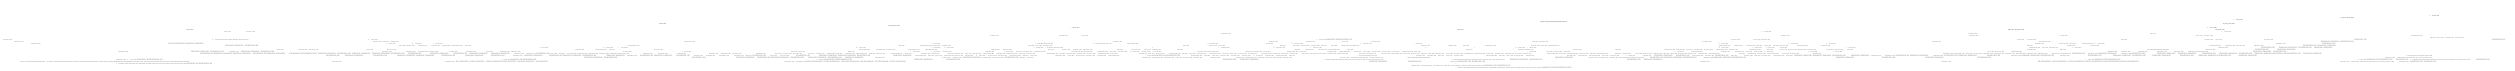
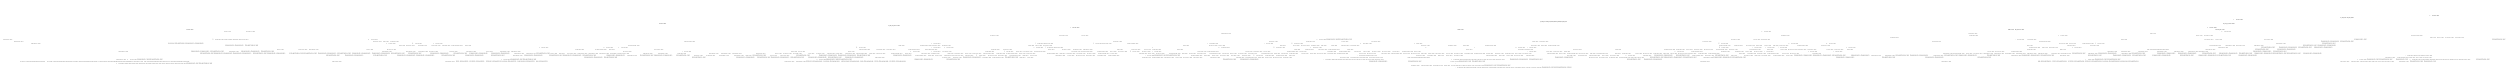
(1941, 49) -> (1136, 38)
